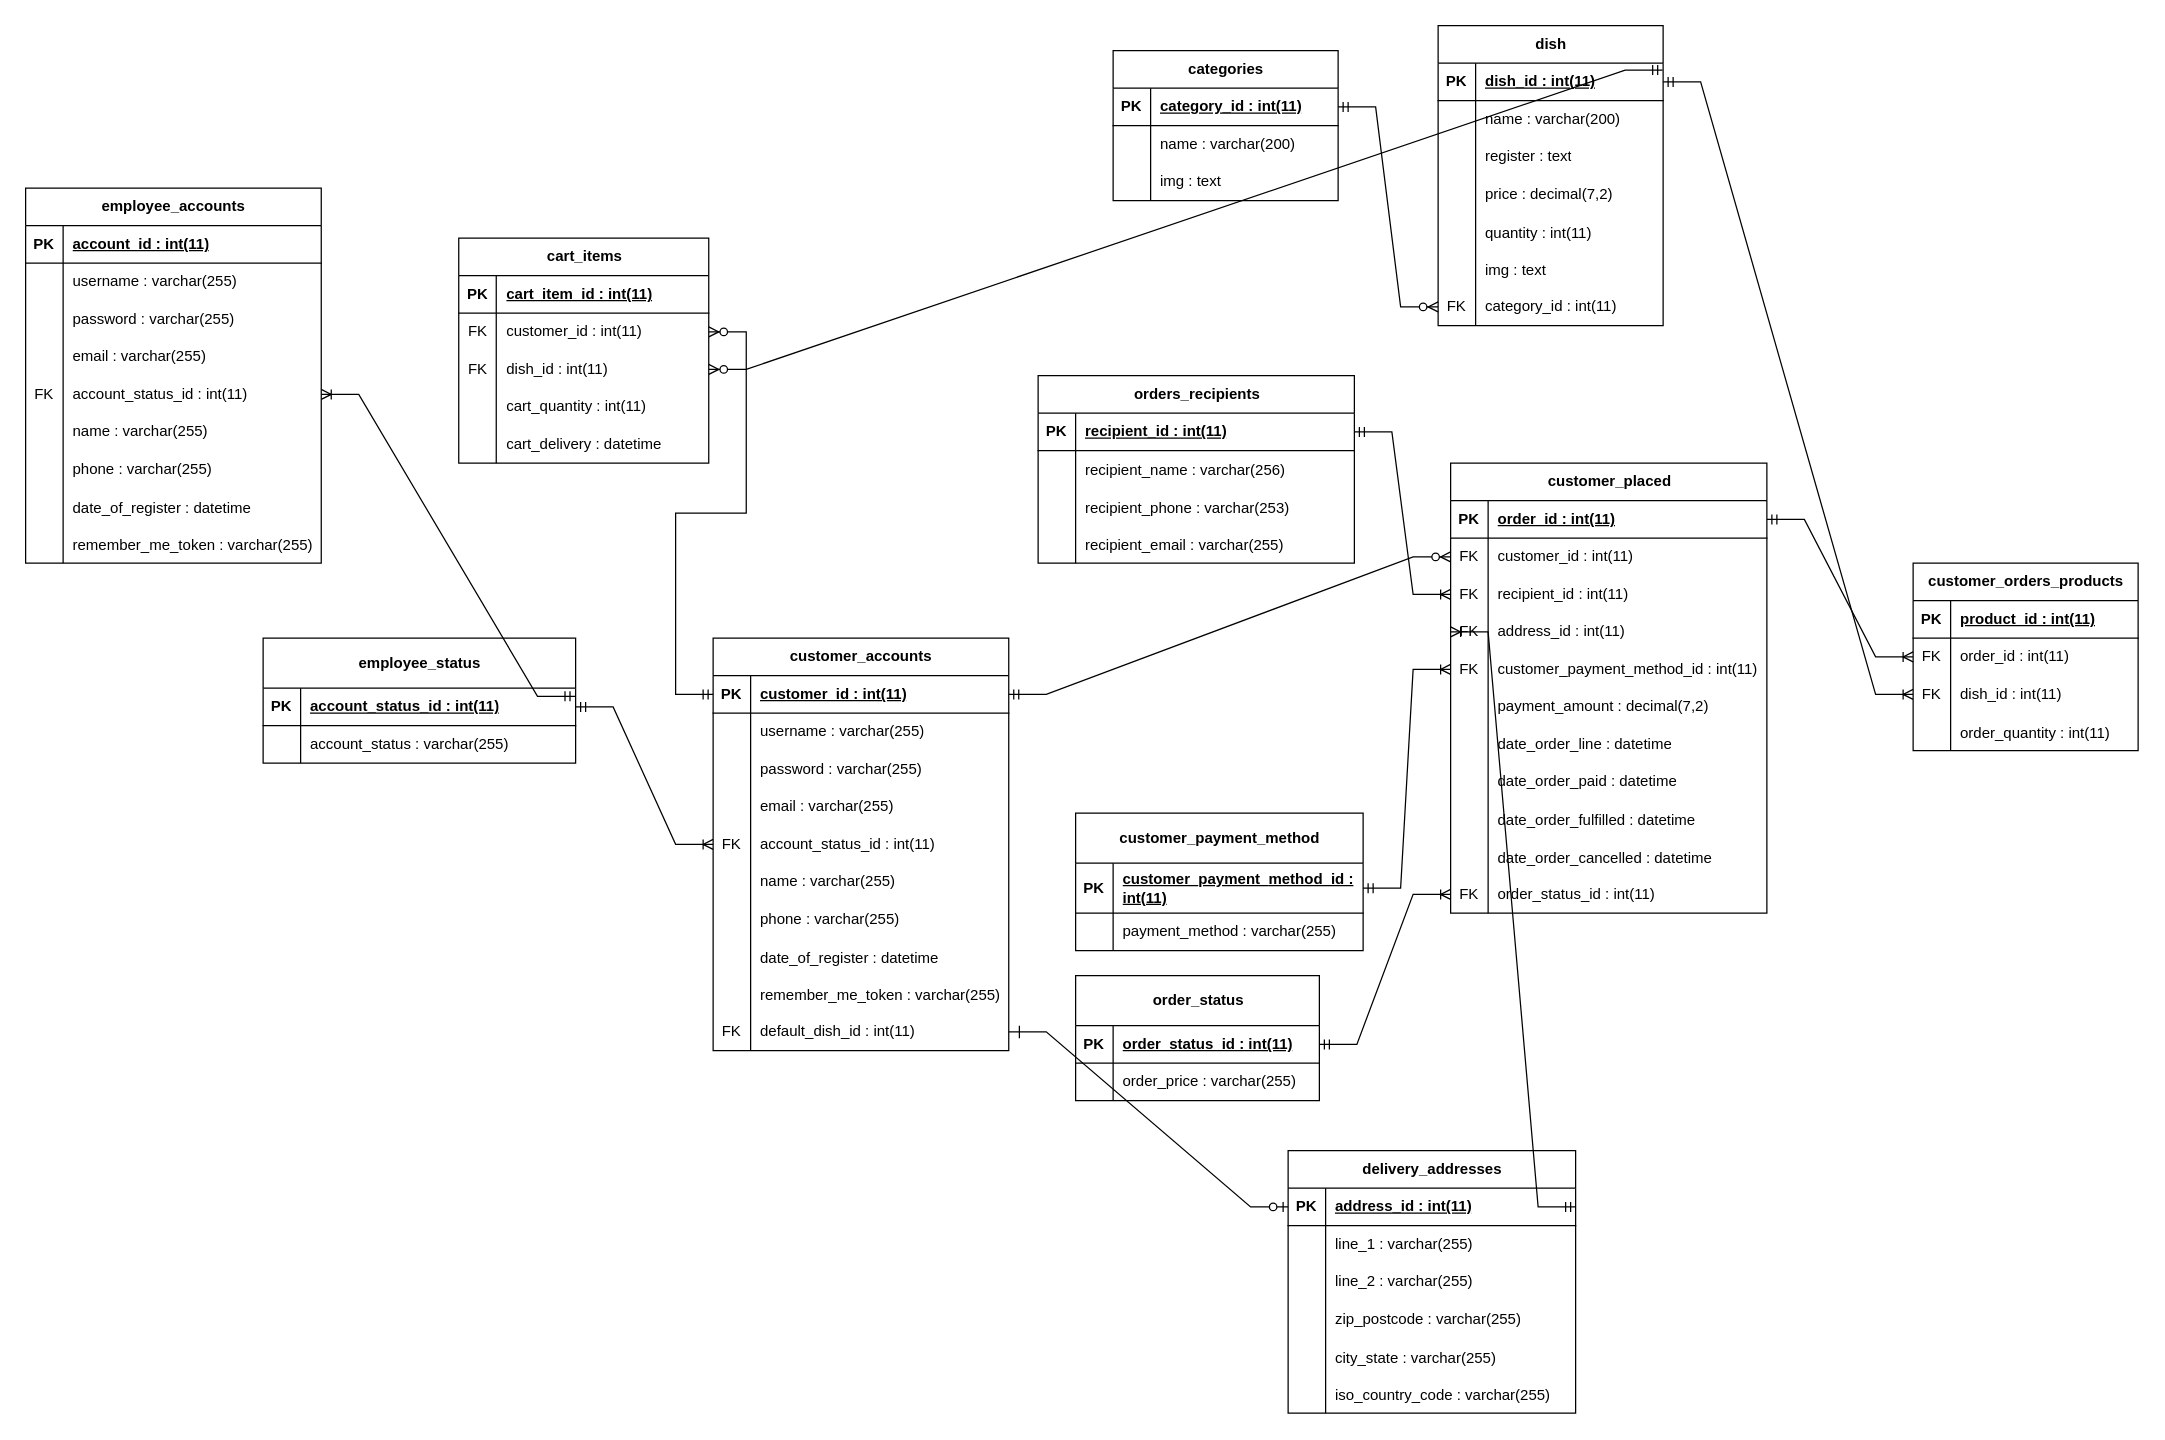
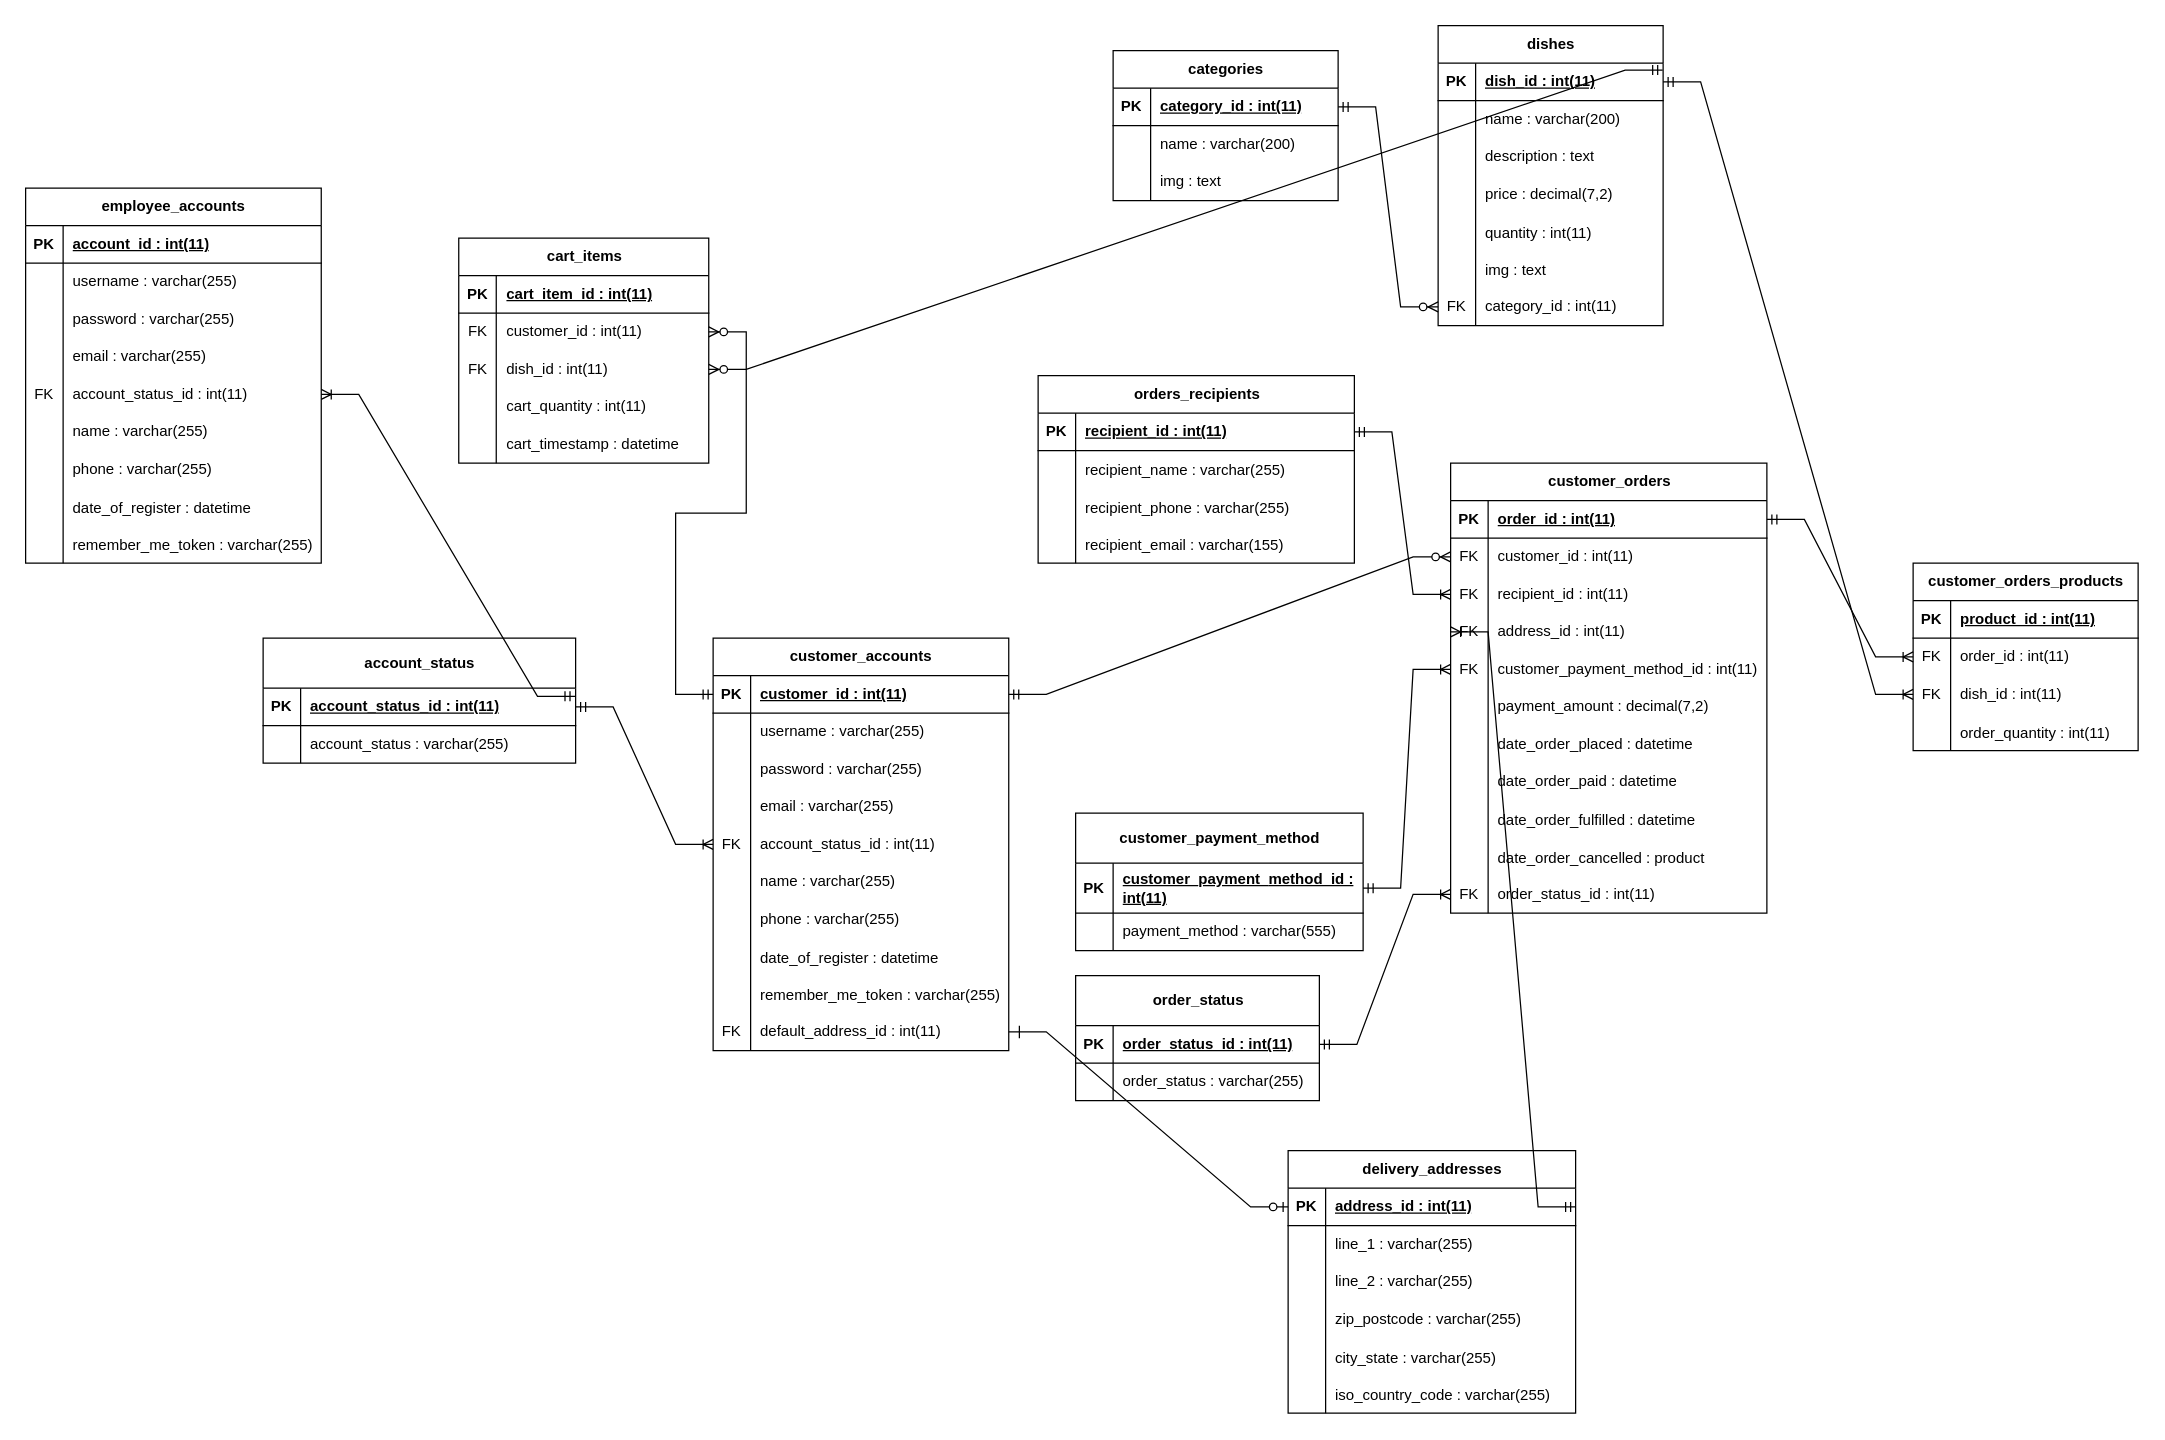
(1551, 44) -> (1551, 44)
(1541, 157) -> (1551, 157)
(596, 444) -> (602, 444)
(1197, 470) -> (1197, 470)
(1610, 482) -> (1610, 482)
(1201, 508) -> (1201, 508)
(1197, 545) -> (1197, 545)
(420, 663) -> (420, 663)
(1596, 744) -> (1606, 744)
(1616, 858) -> (1614, 858)
(1239, 932) -> (1239, 932)
(852, 1032) -> (867, 1032)
(1221, 1082) -> (1221, 1082)
